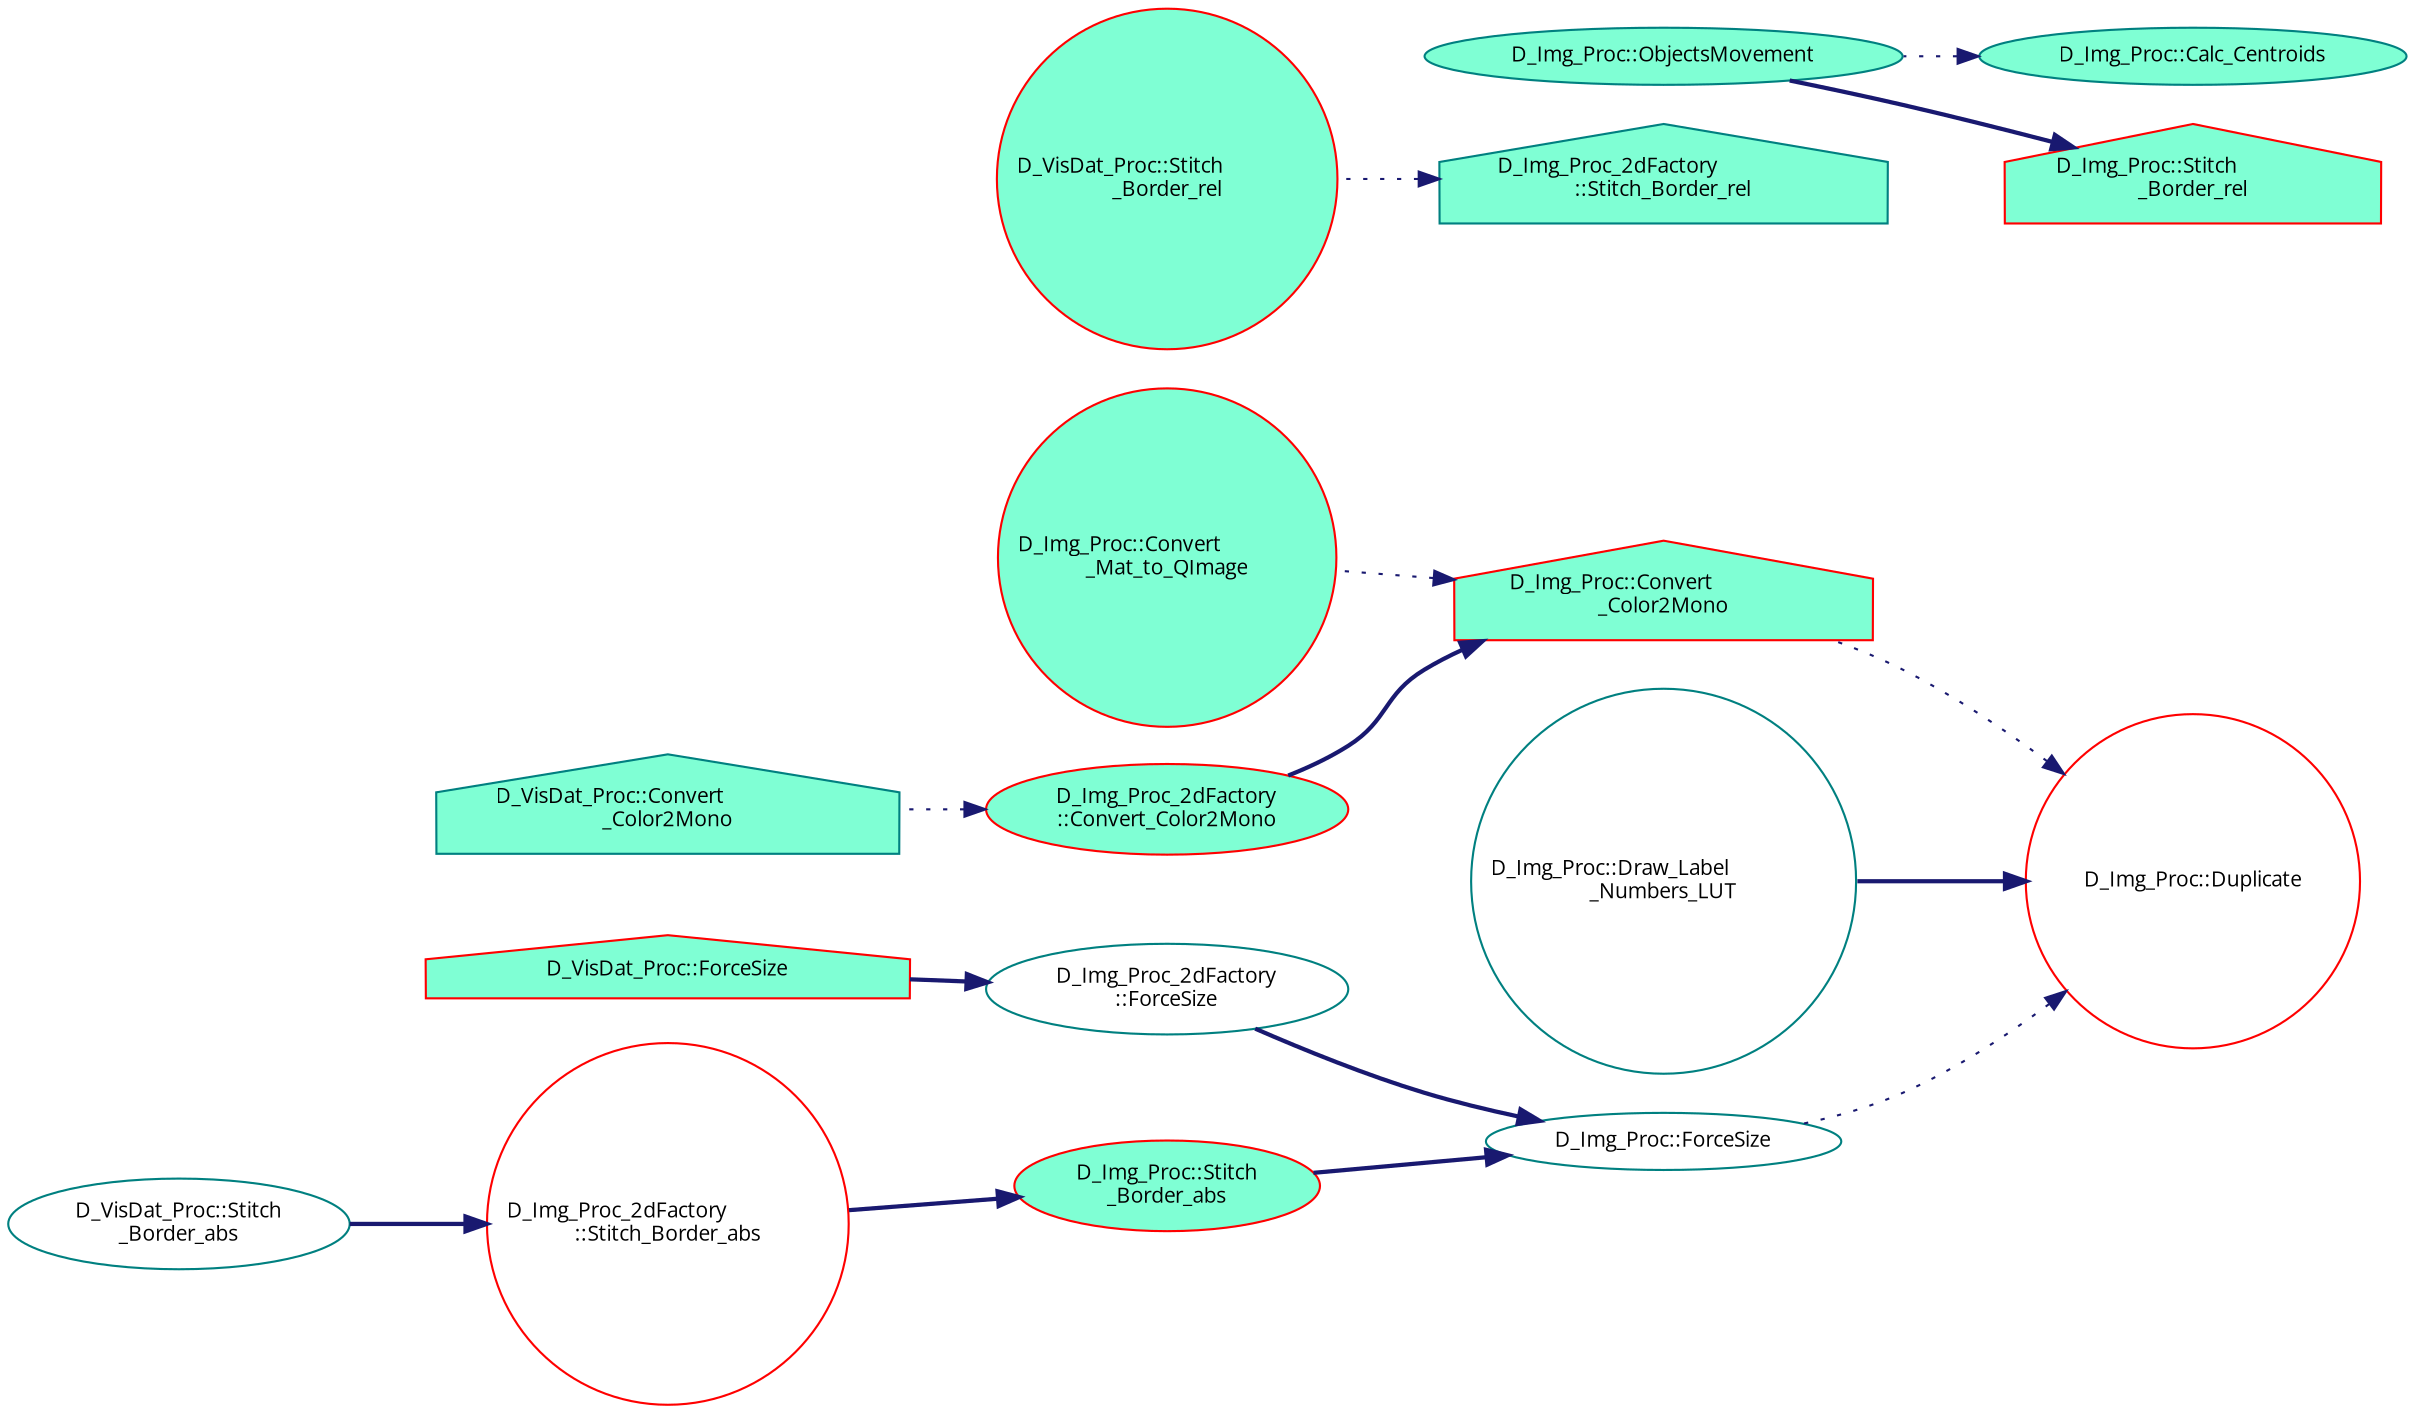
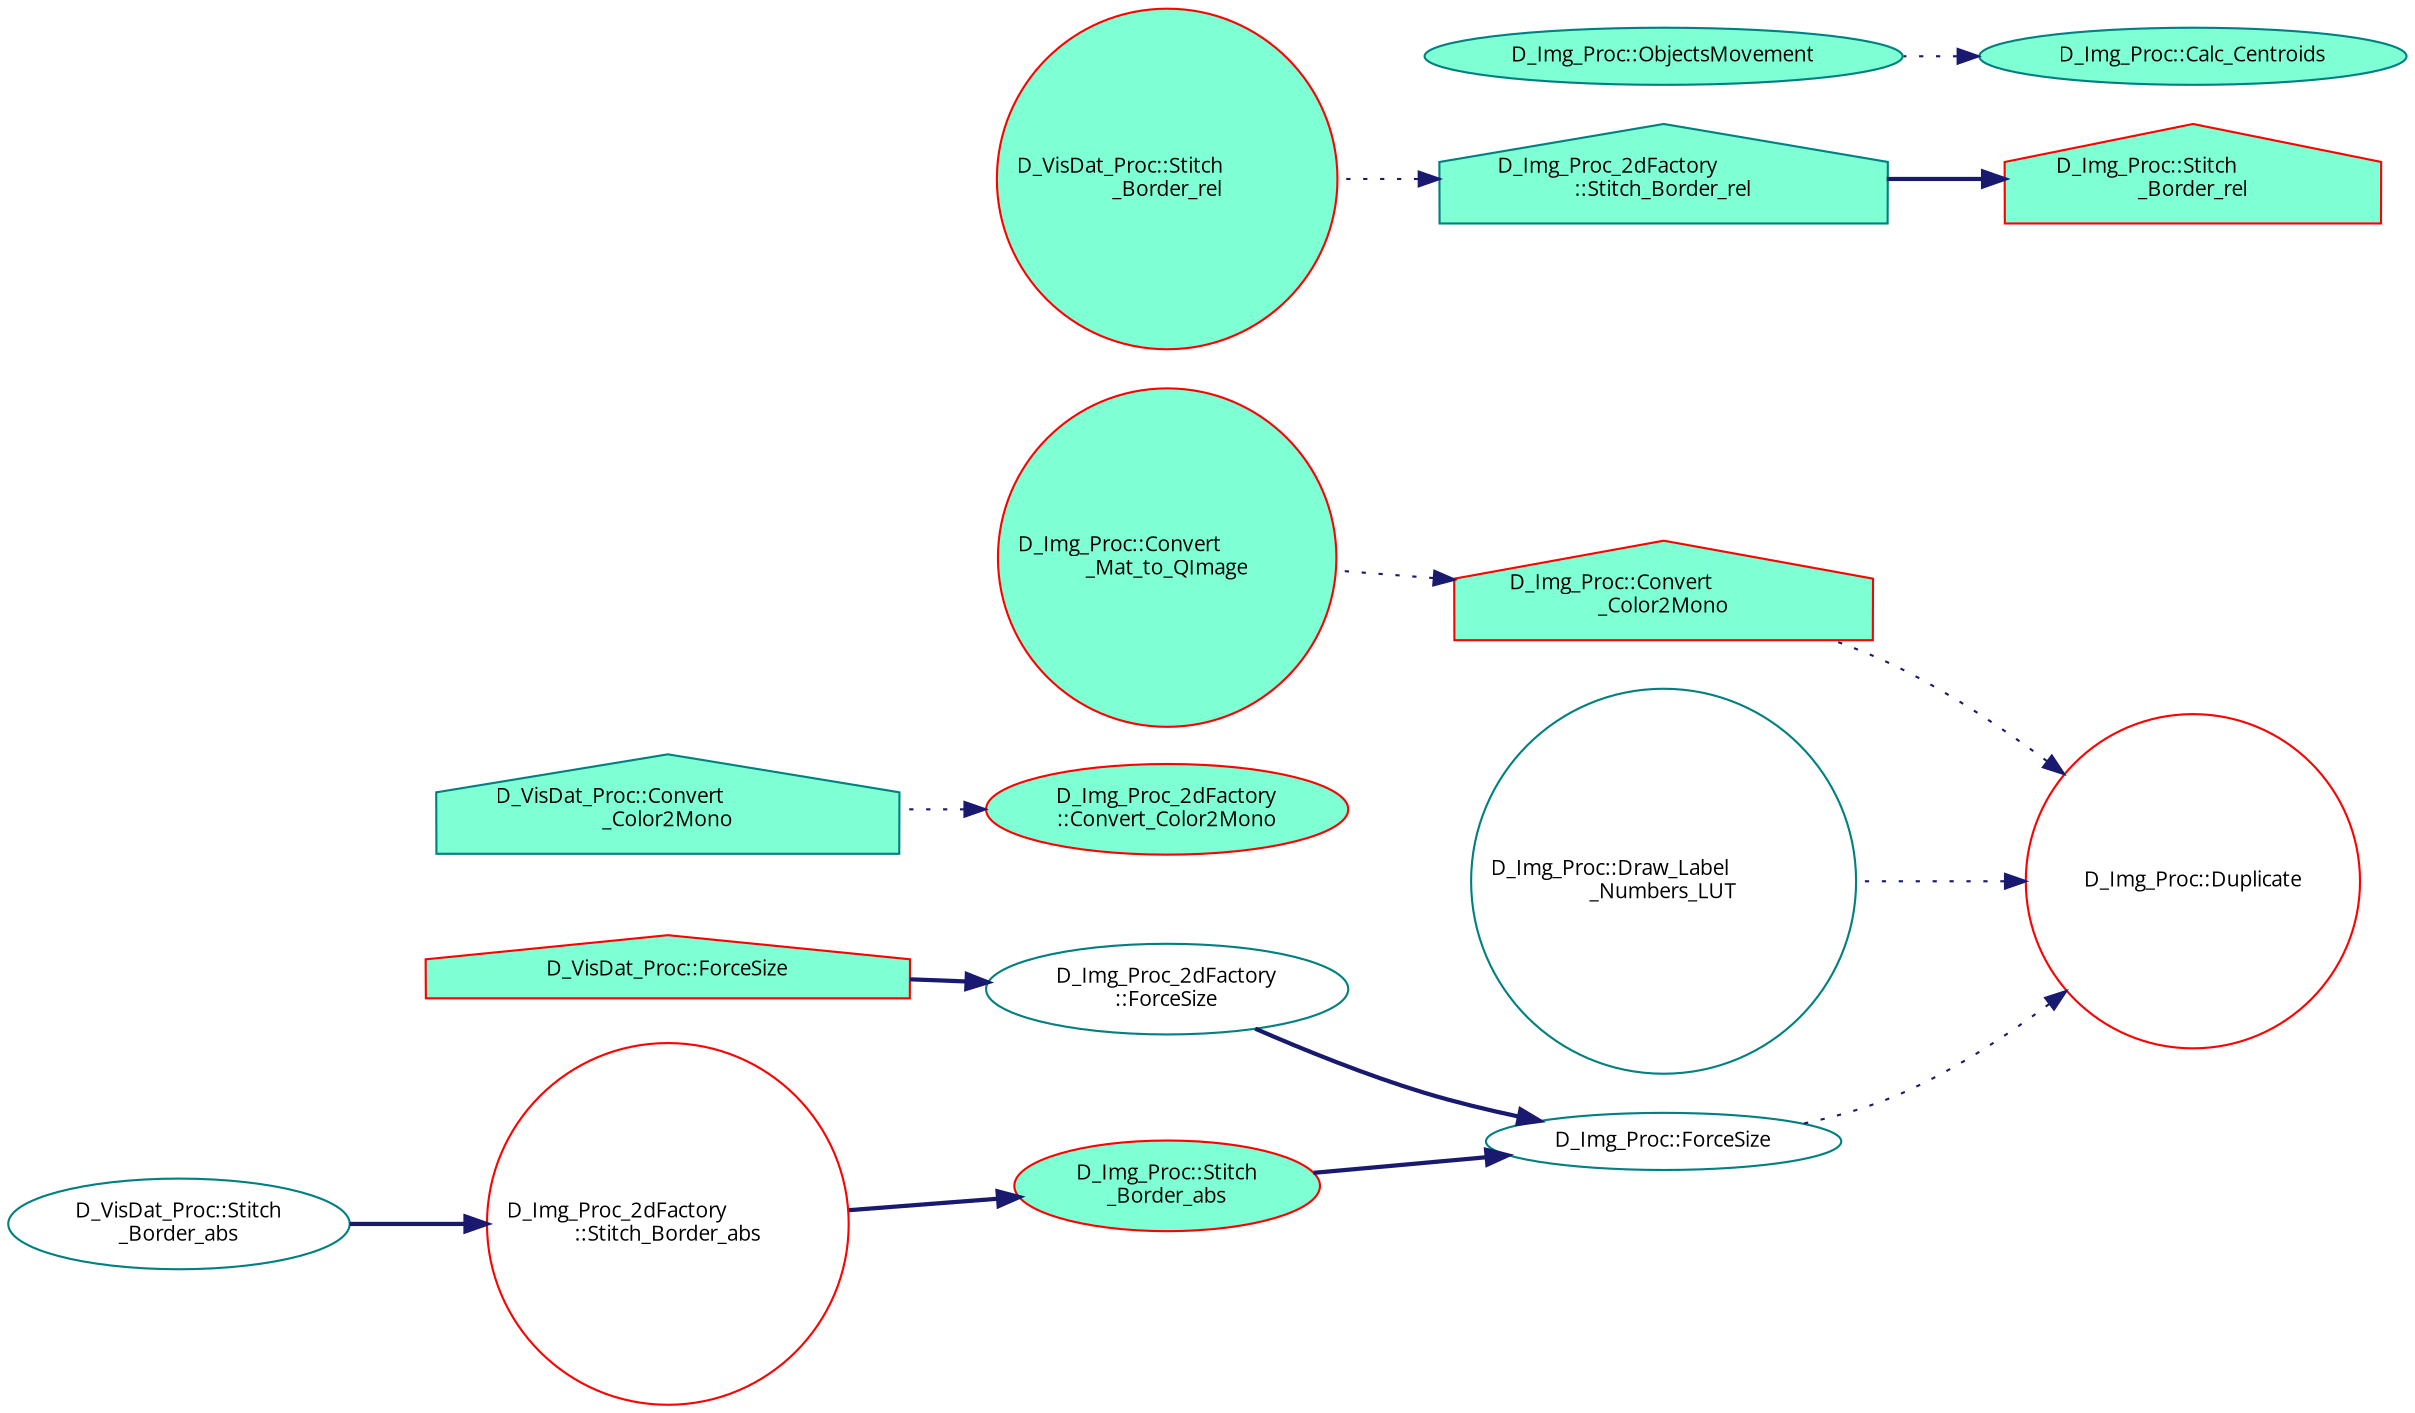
(1922, 109) -> (1935, 179)
(1379, 717) -> none
(1931, 881) -> (1931, 881)
